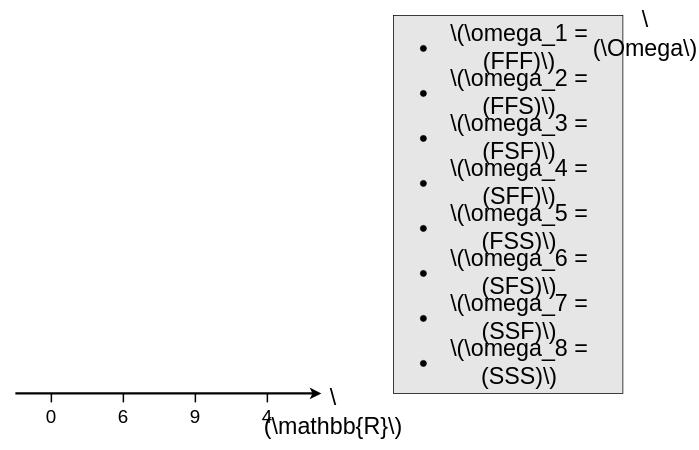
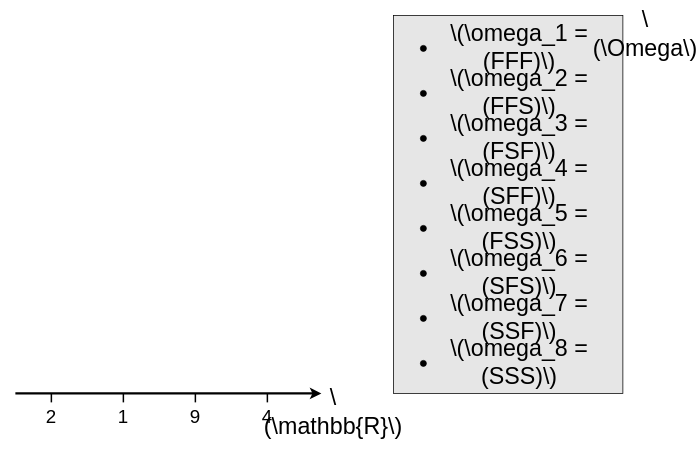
(51, 416) -> (51, 416)
(123, 416) -> (123, 416)
